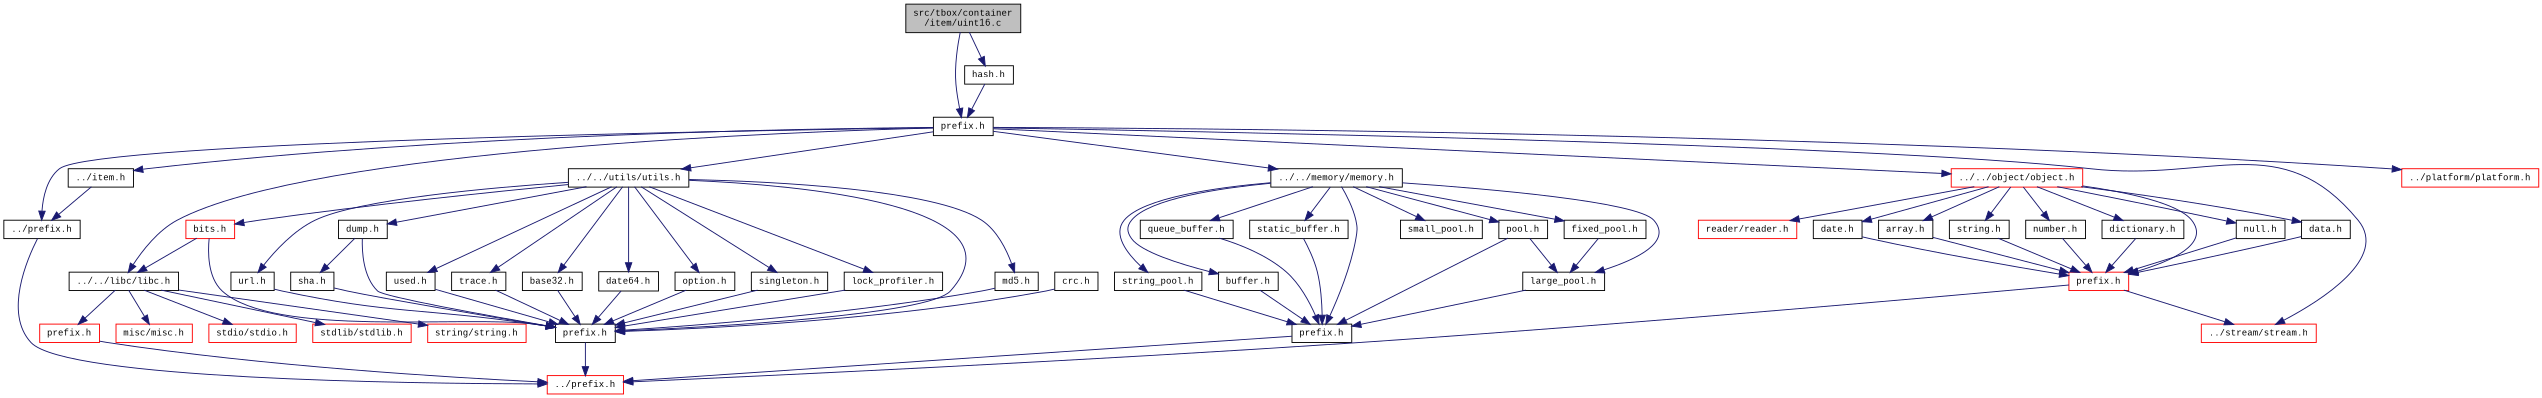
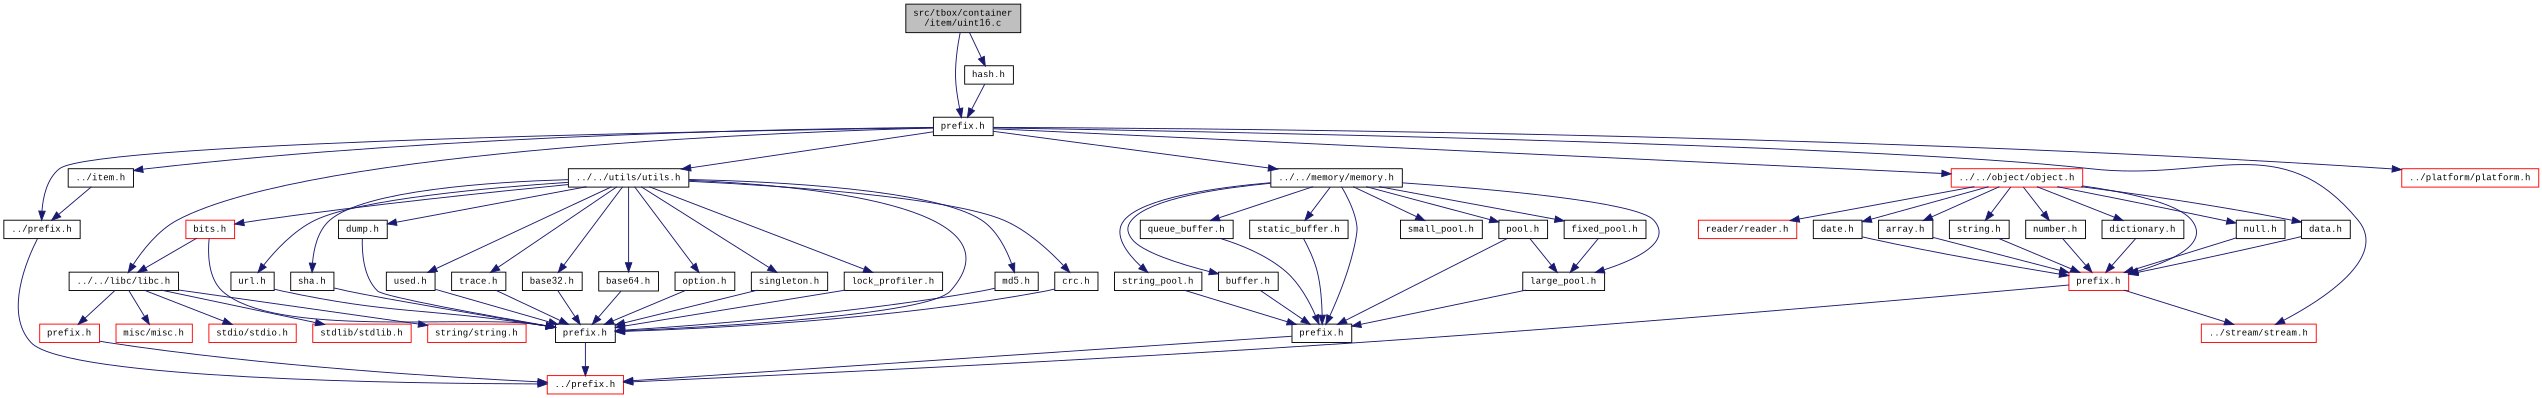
none -> (982, 213)
(341, 252) -> (423, 191)
(629, 281) -> (629, 281)
